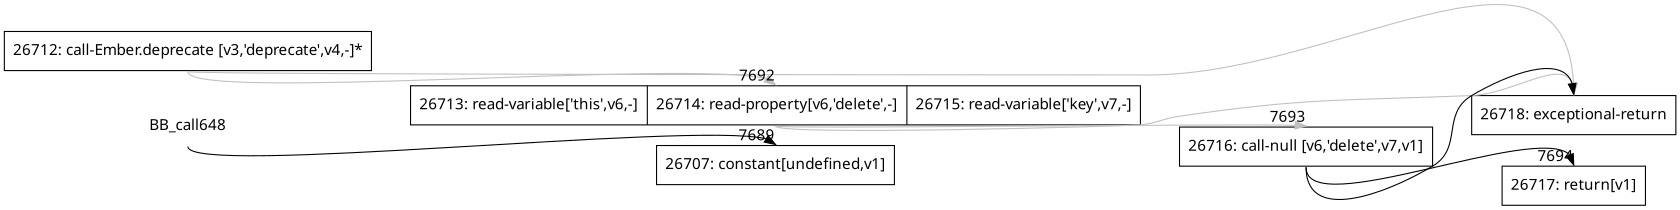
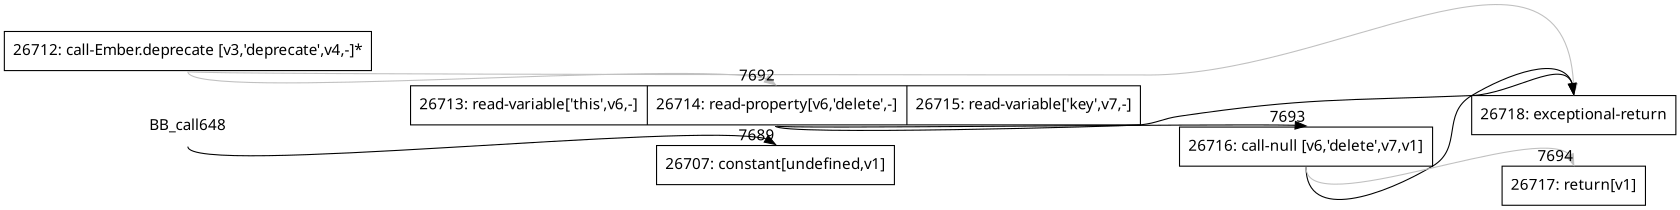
(1177, 117) -> (1177, 117)
(1035, 126) -> (1035, 126)
(1448, 164) -> (1448, 164)
